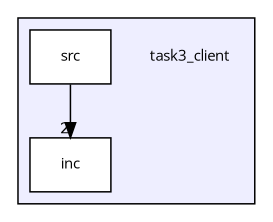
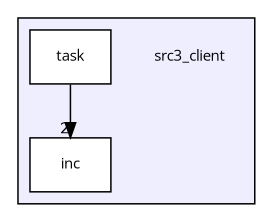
(70, 57) -> (70, 57)
(190, 57) -> (190, 57)
